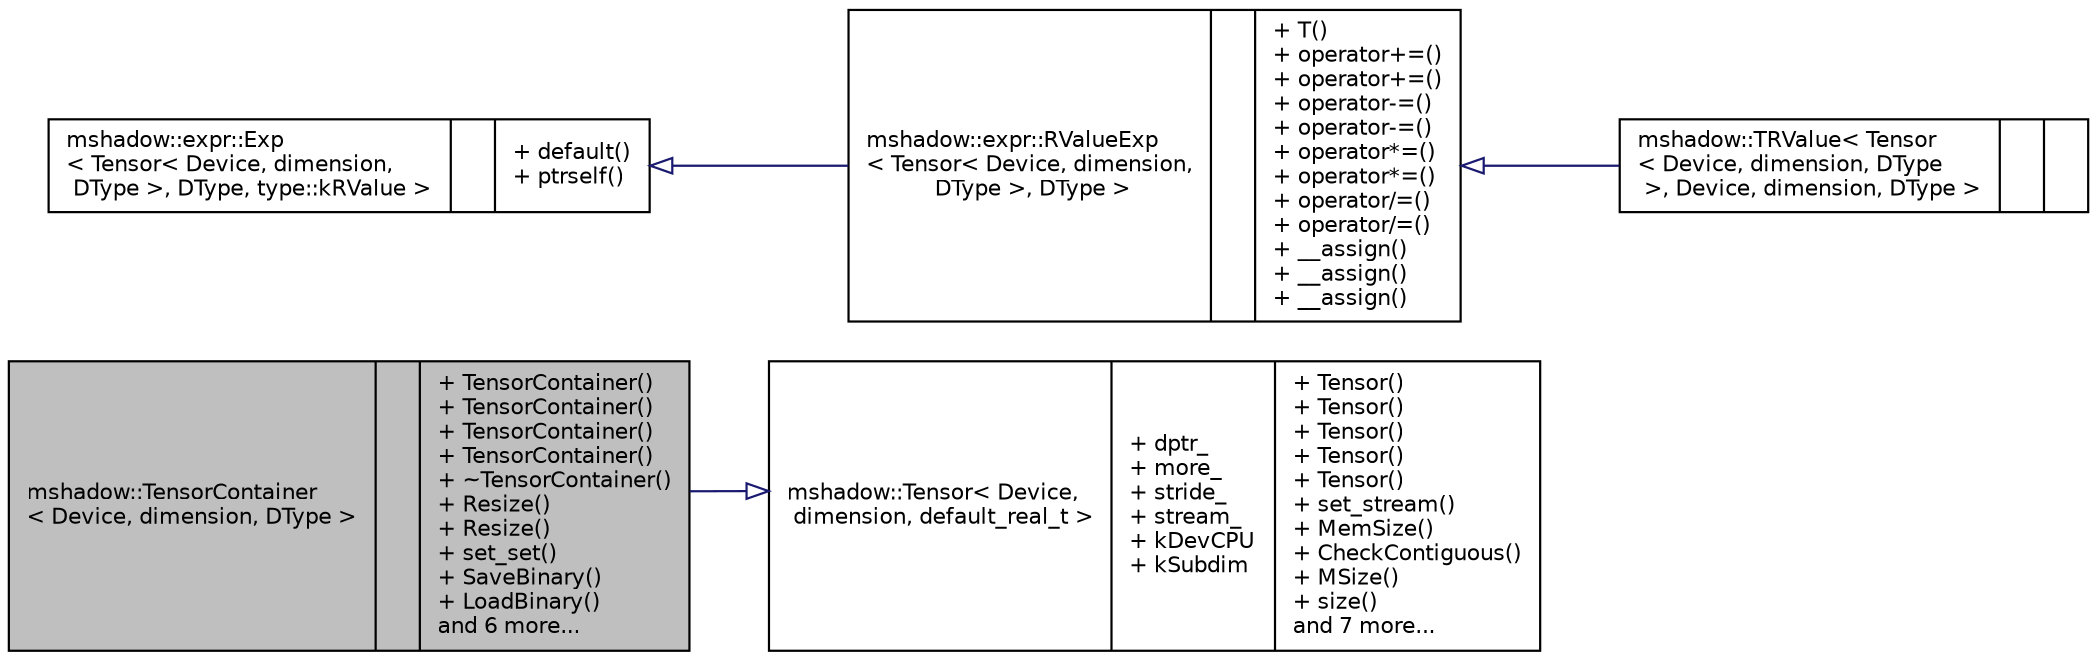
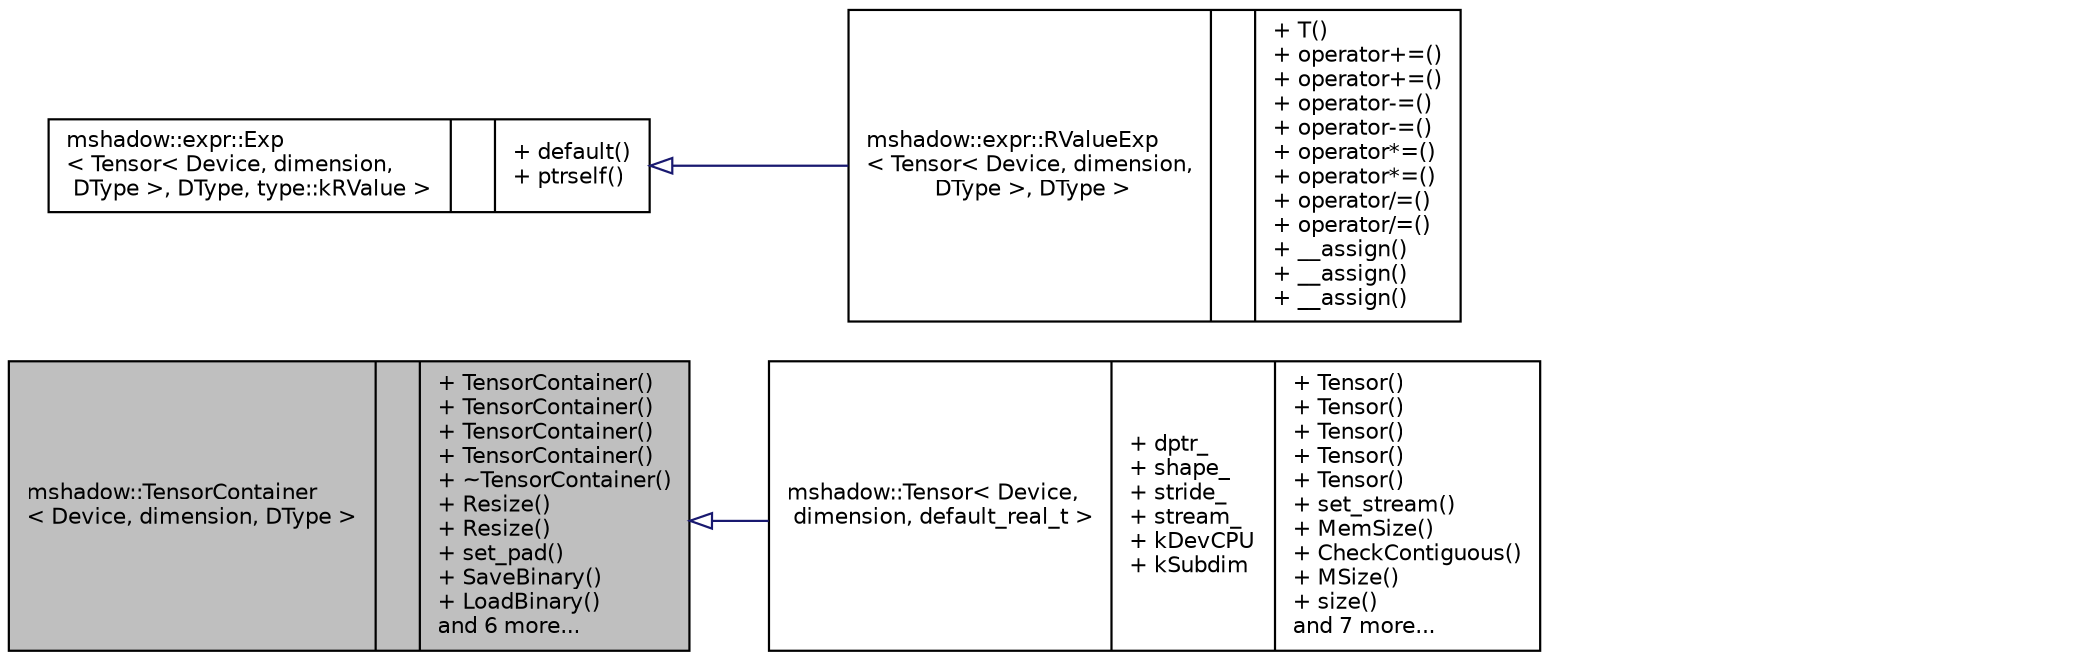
(1854, 166) -> none
(1177, 468) -> (1180, 468)
(718, 491) -> (741, 521)
(498, 554) -> (502, 554)
